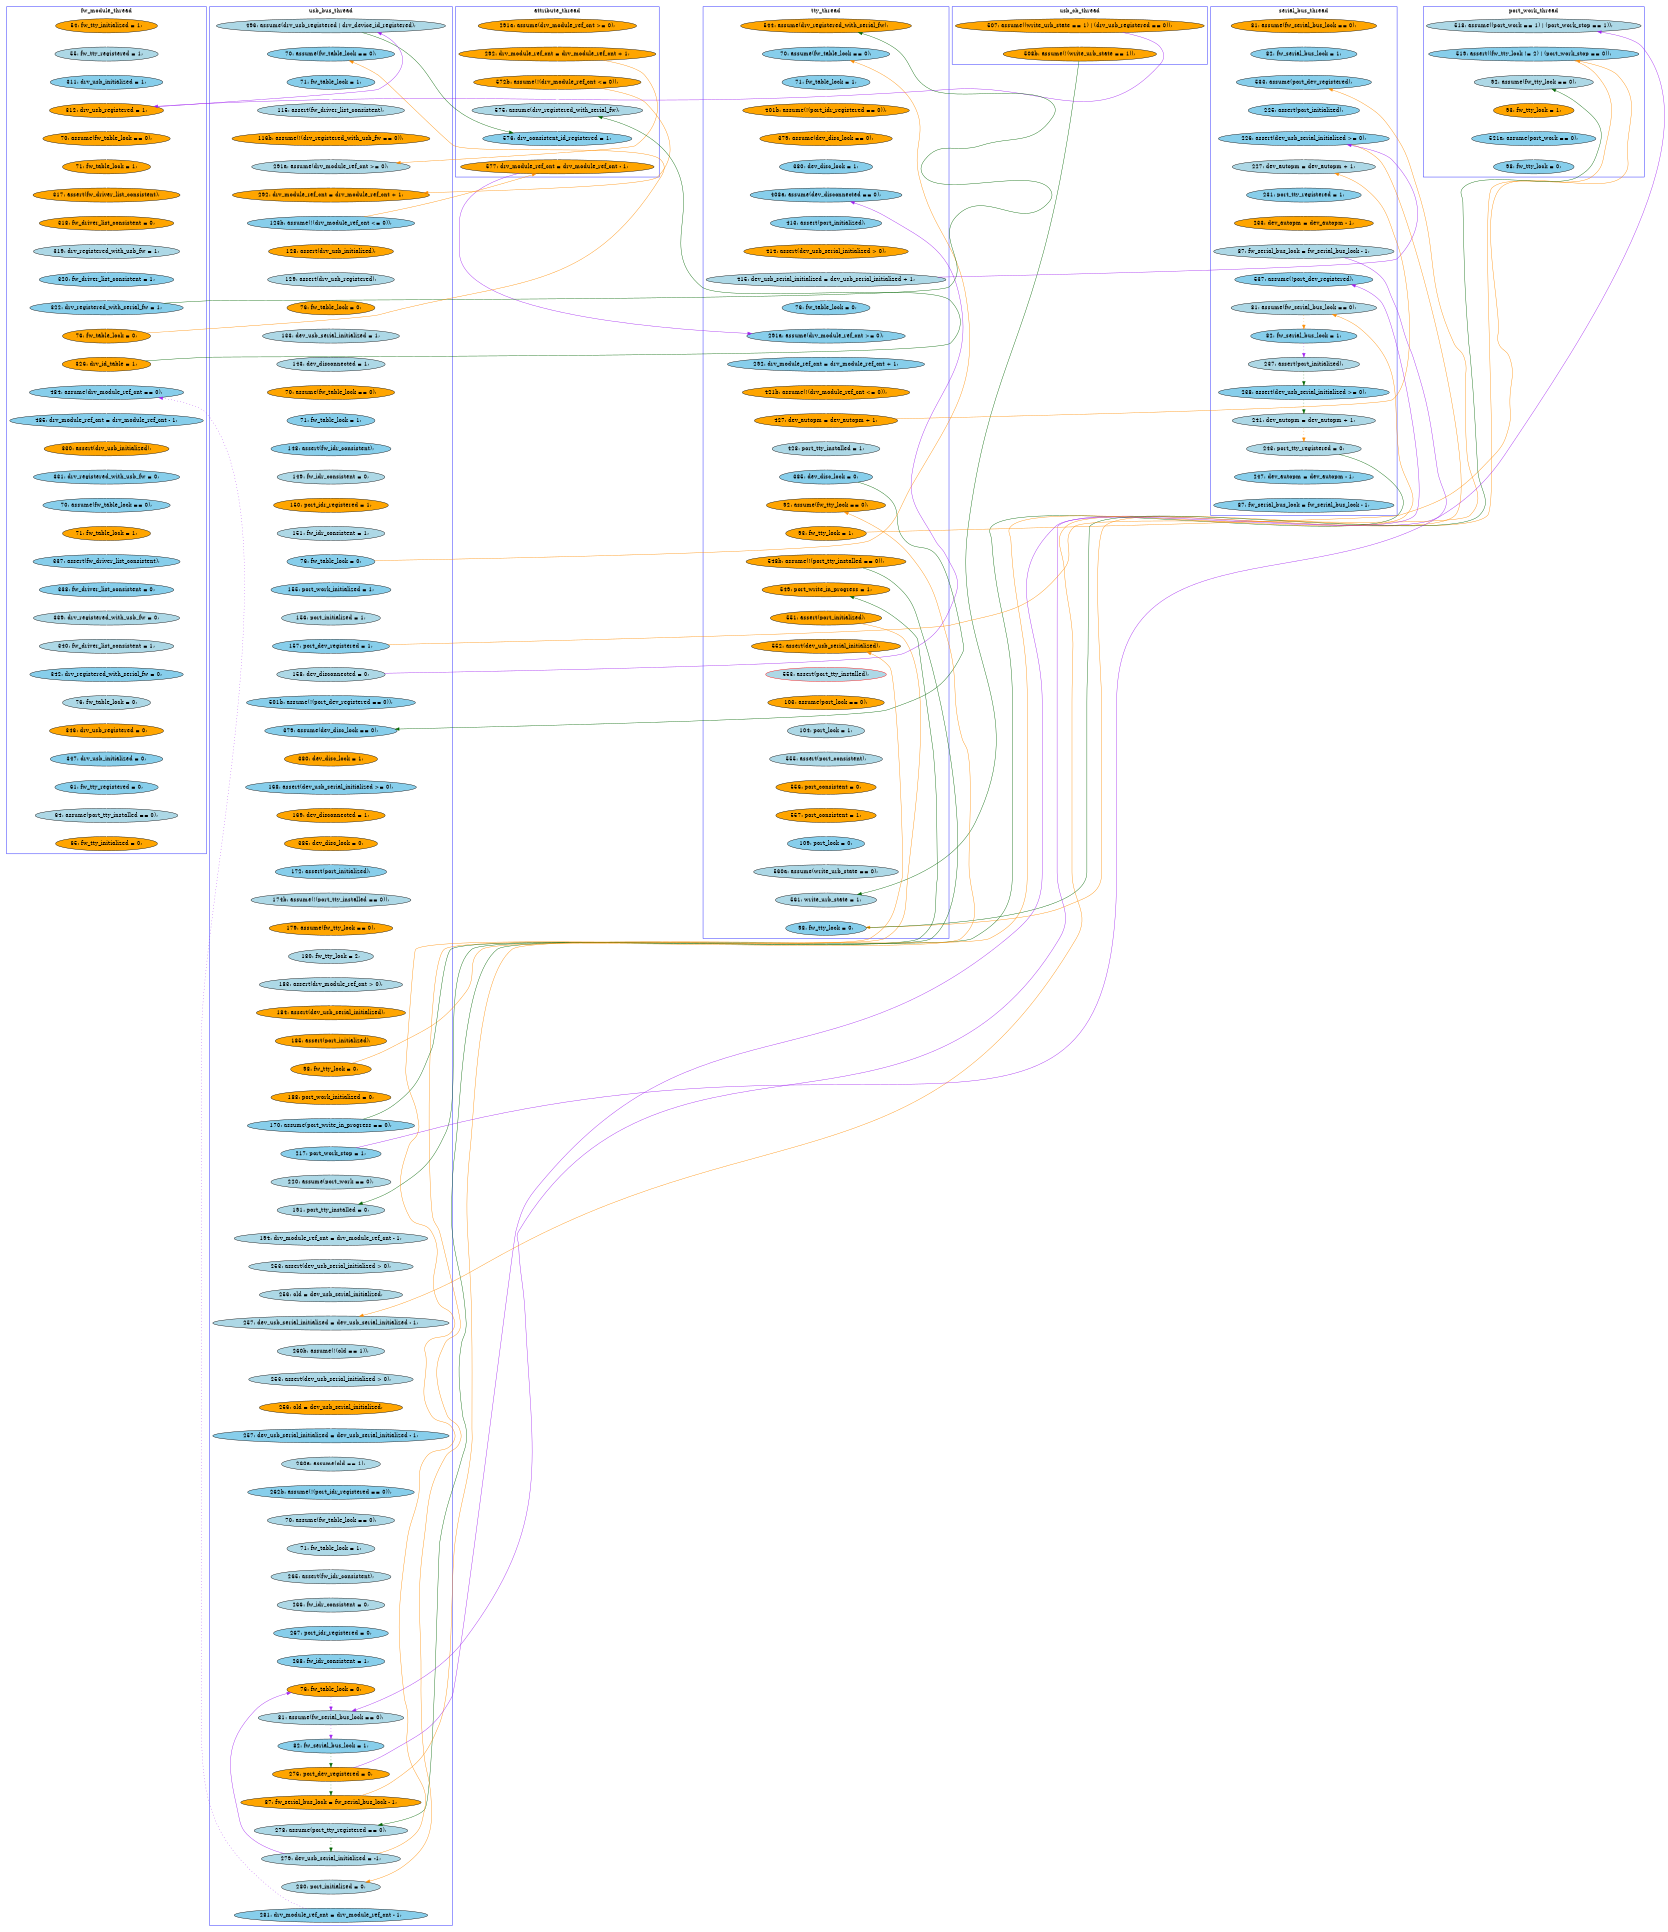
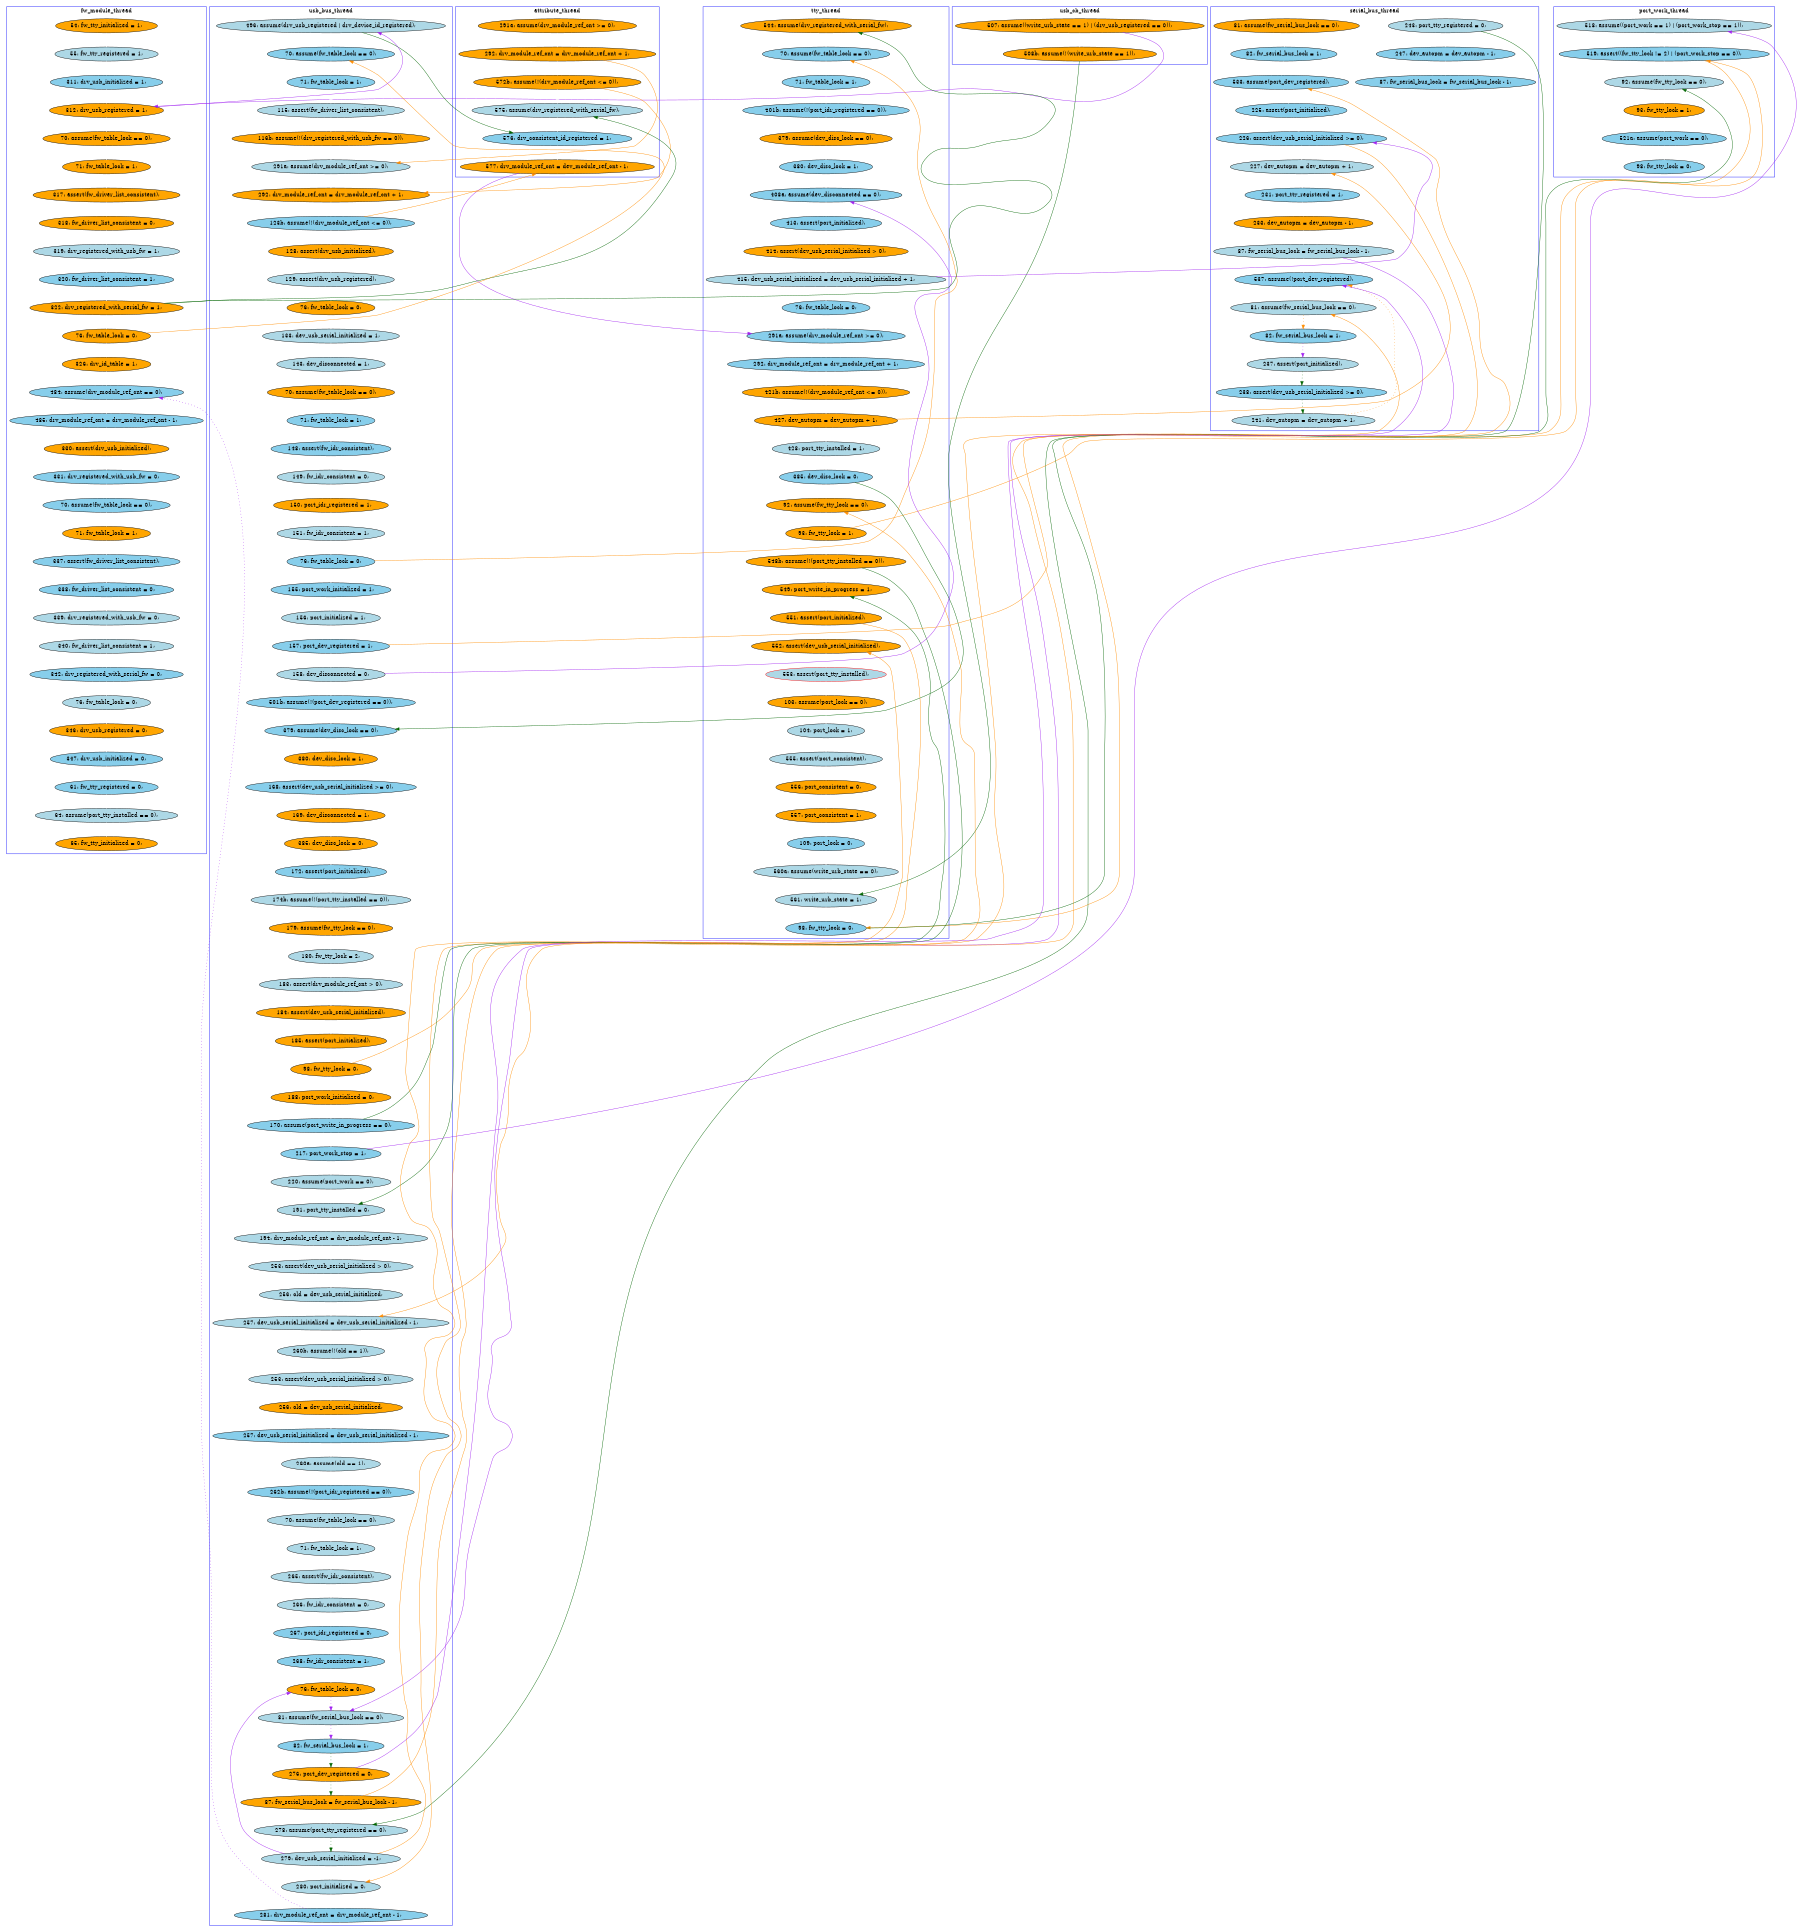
(826, 110) -> (826, 110)
(557, 167) -> (557, 167)
(107, 308) -> (107, 308)
(807, 352) -> (507, 274)
(1304, 433) -> (1394, 357)
